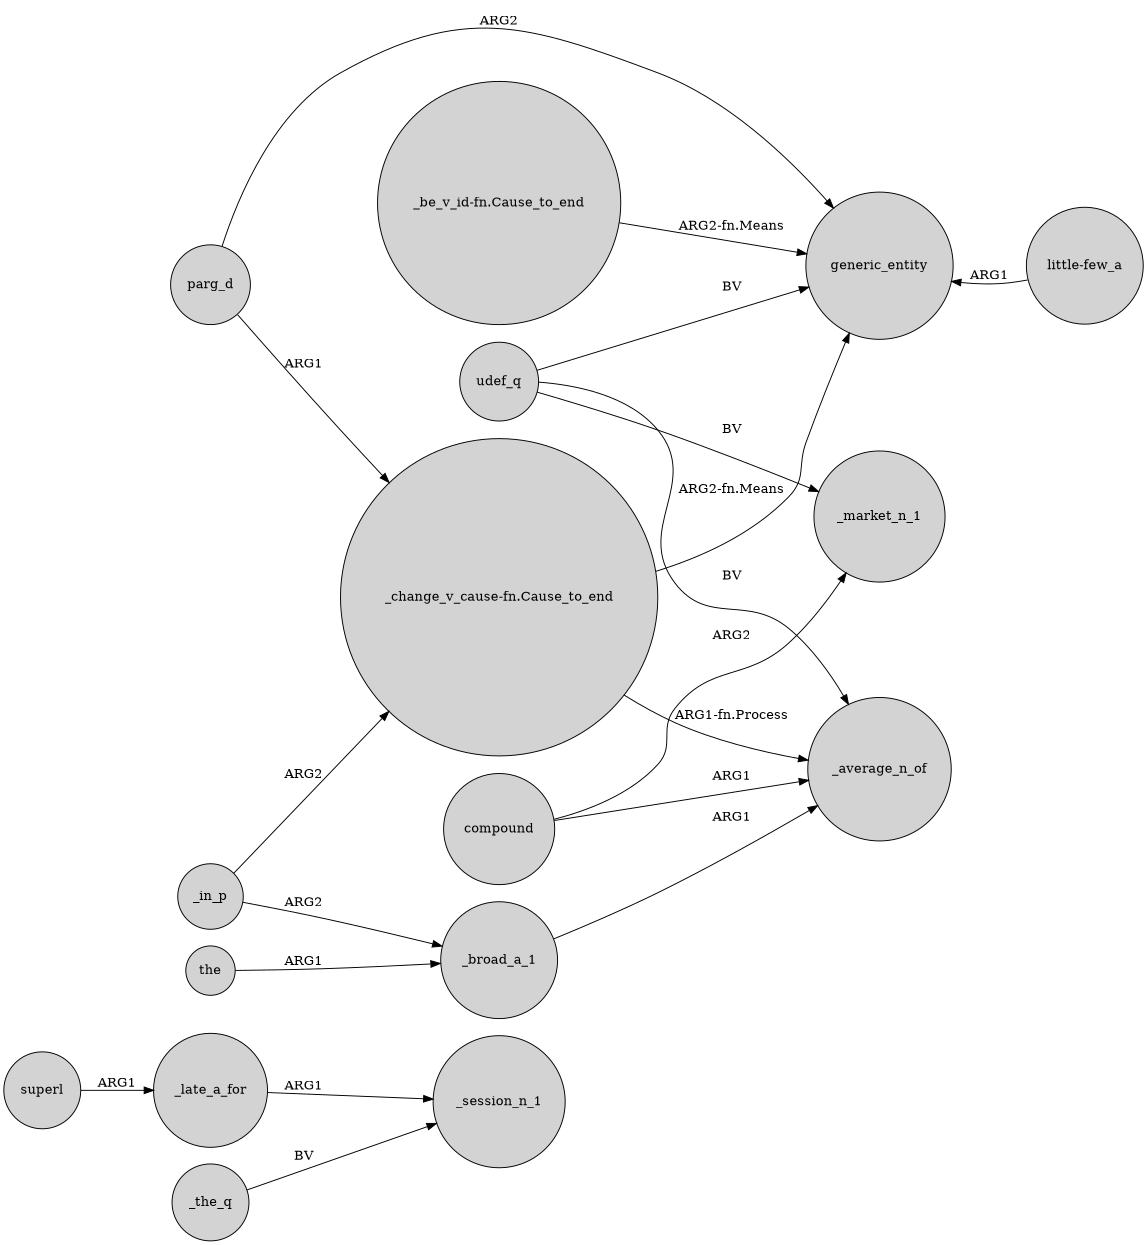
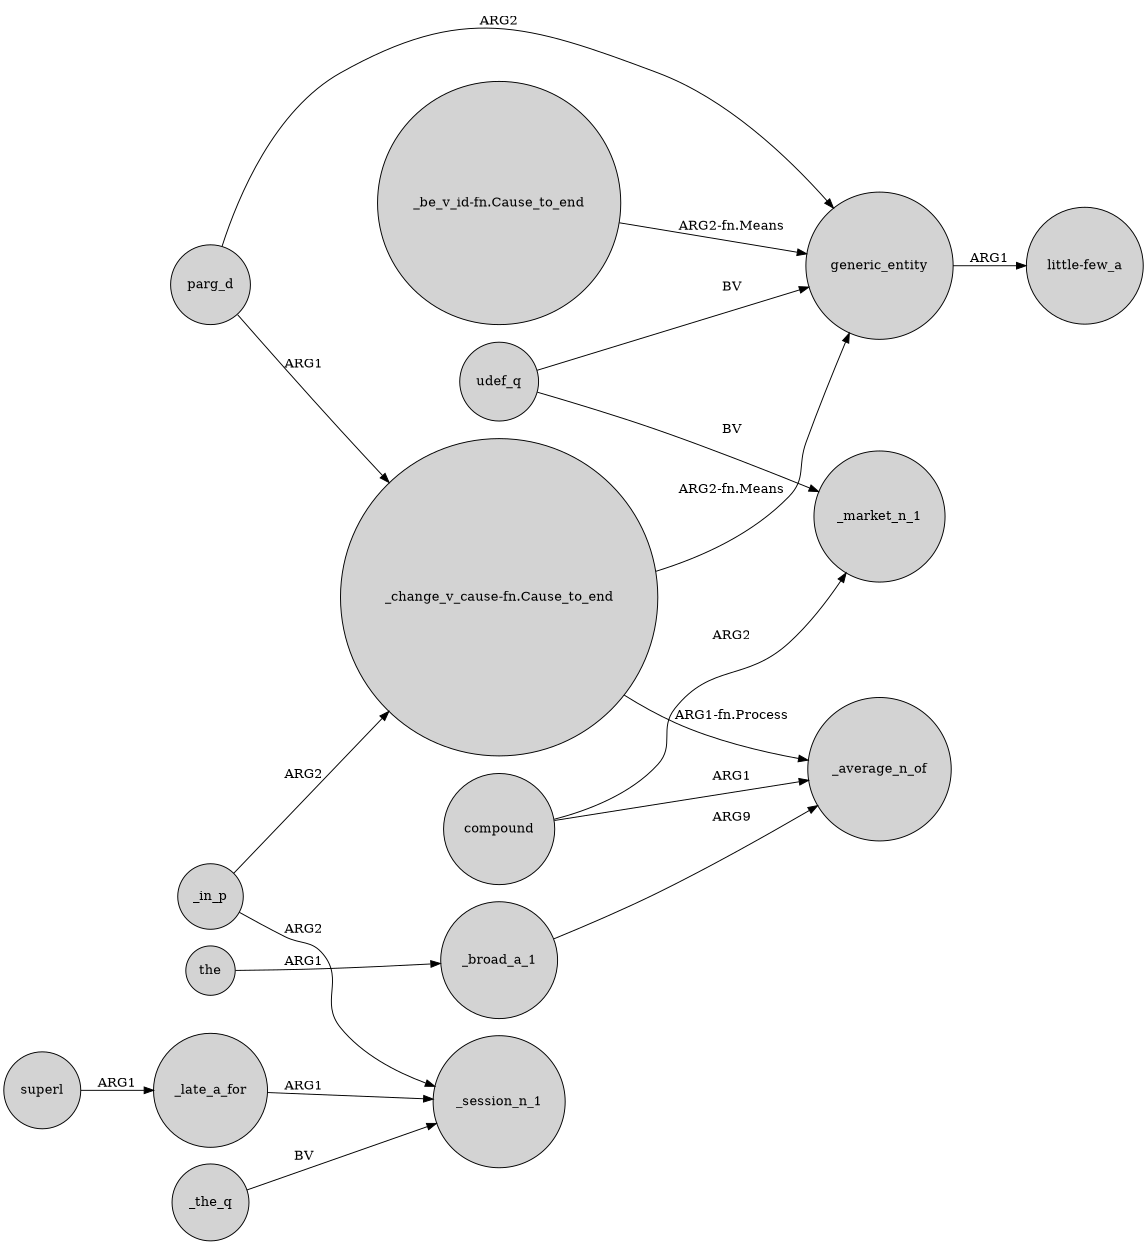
(995, 284) -> (985, 266)
(661, 547) -> none
(732, 817) -> (732, 817)
(338, 922) -> (332, 995)
